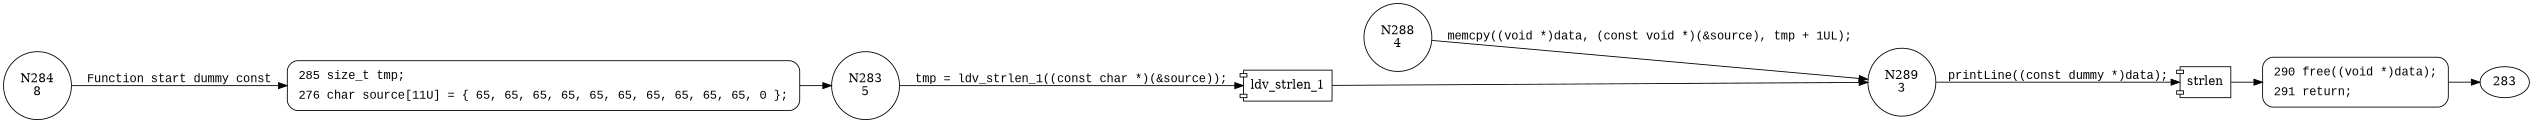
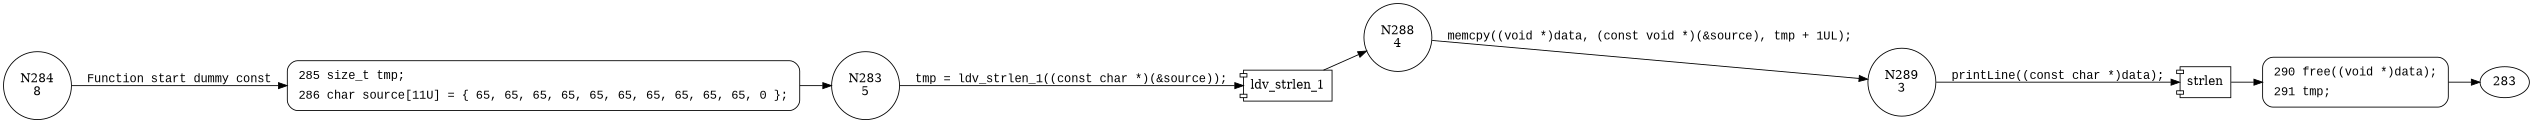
(2058, 76) -> (2058, 76)
(1596, 84) -> (1341, 62)
(2327, 92) -> (2317, 92)
(309, 95) -> (309, 95)
